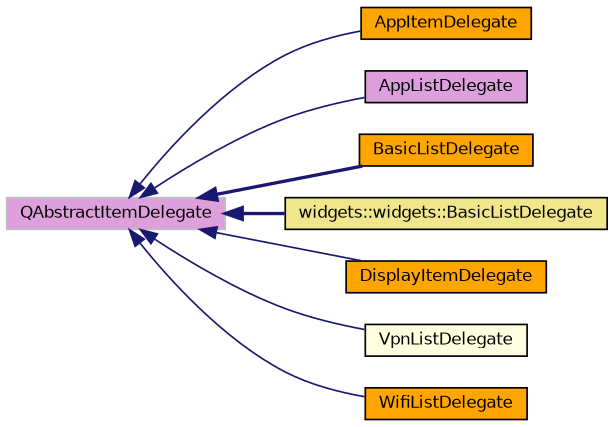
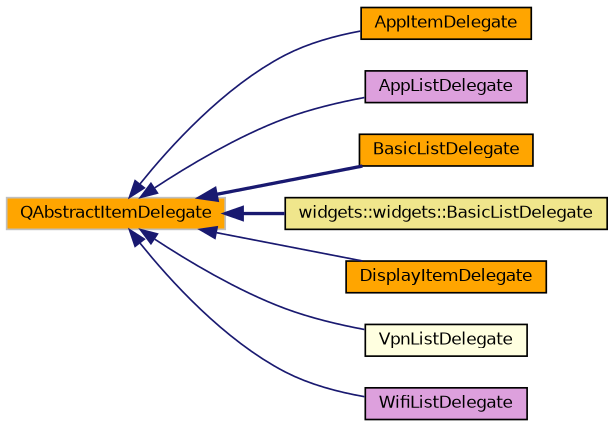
(116, 214) -> (116, 214)
(446, 404) -> (446, 404)
